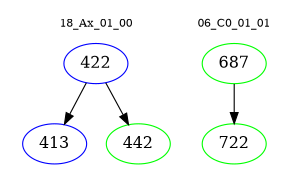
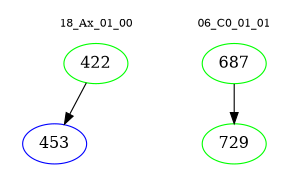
(96, 64) -> (96, 64)
(55, 144) -> (55, 144)
(138, 144) -> none
(234, 144) -> (234, 144)
